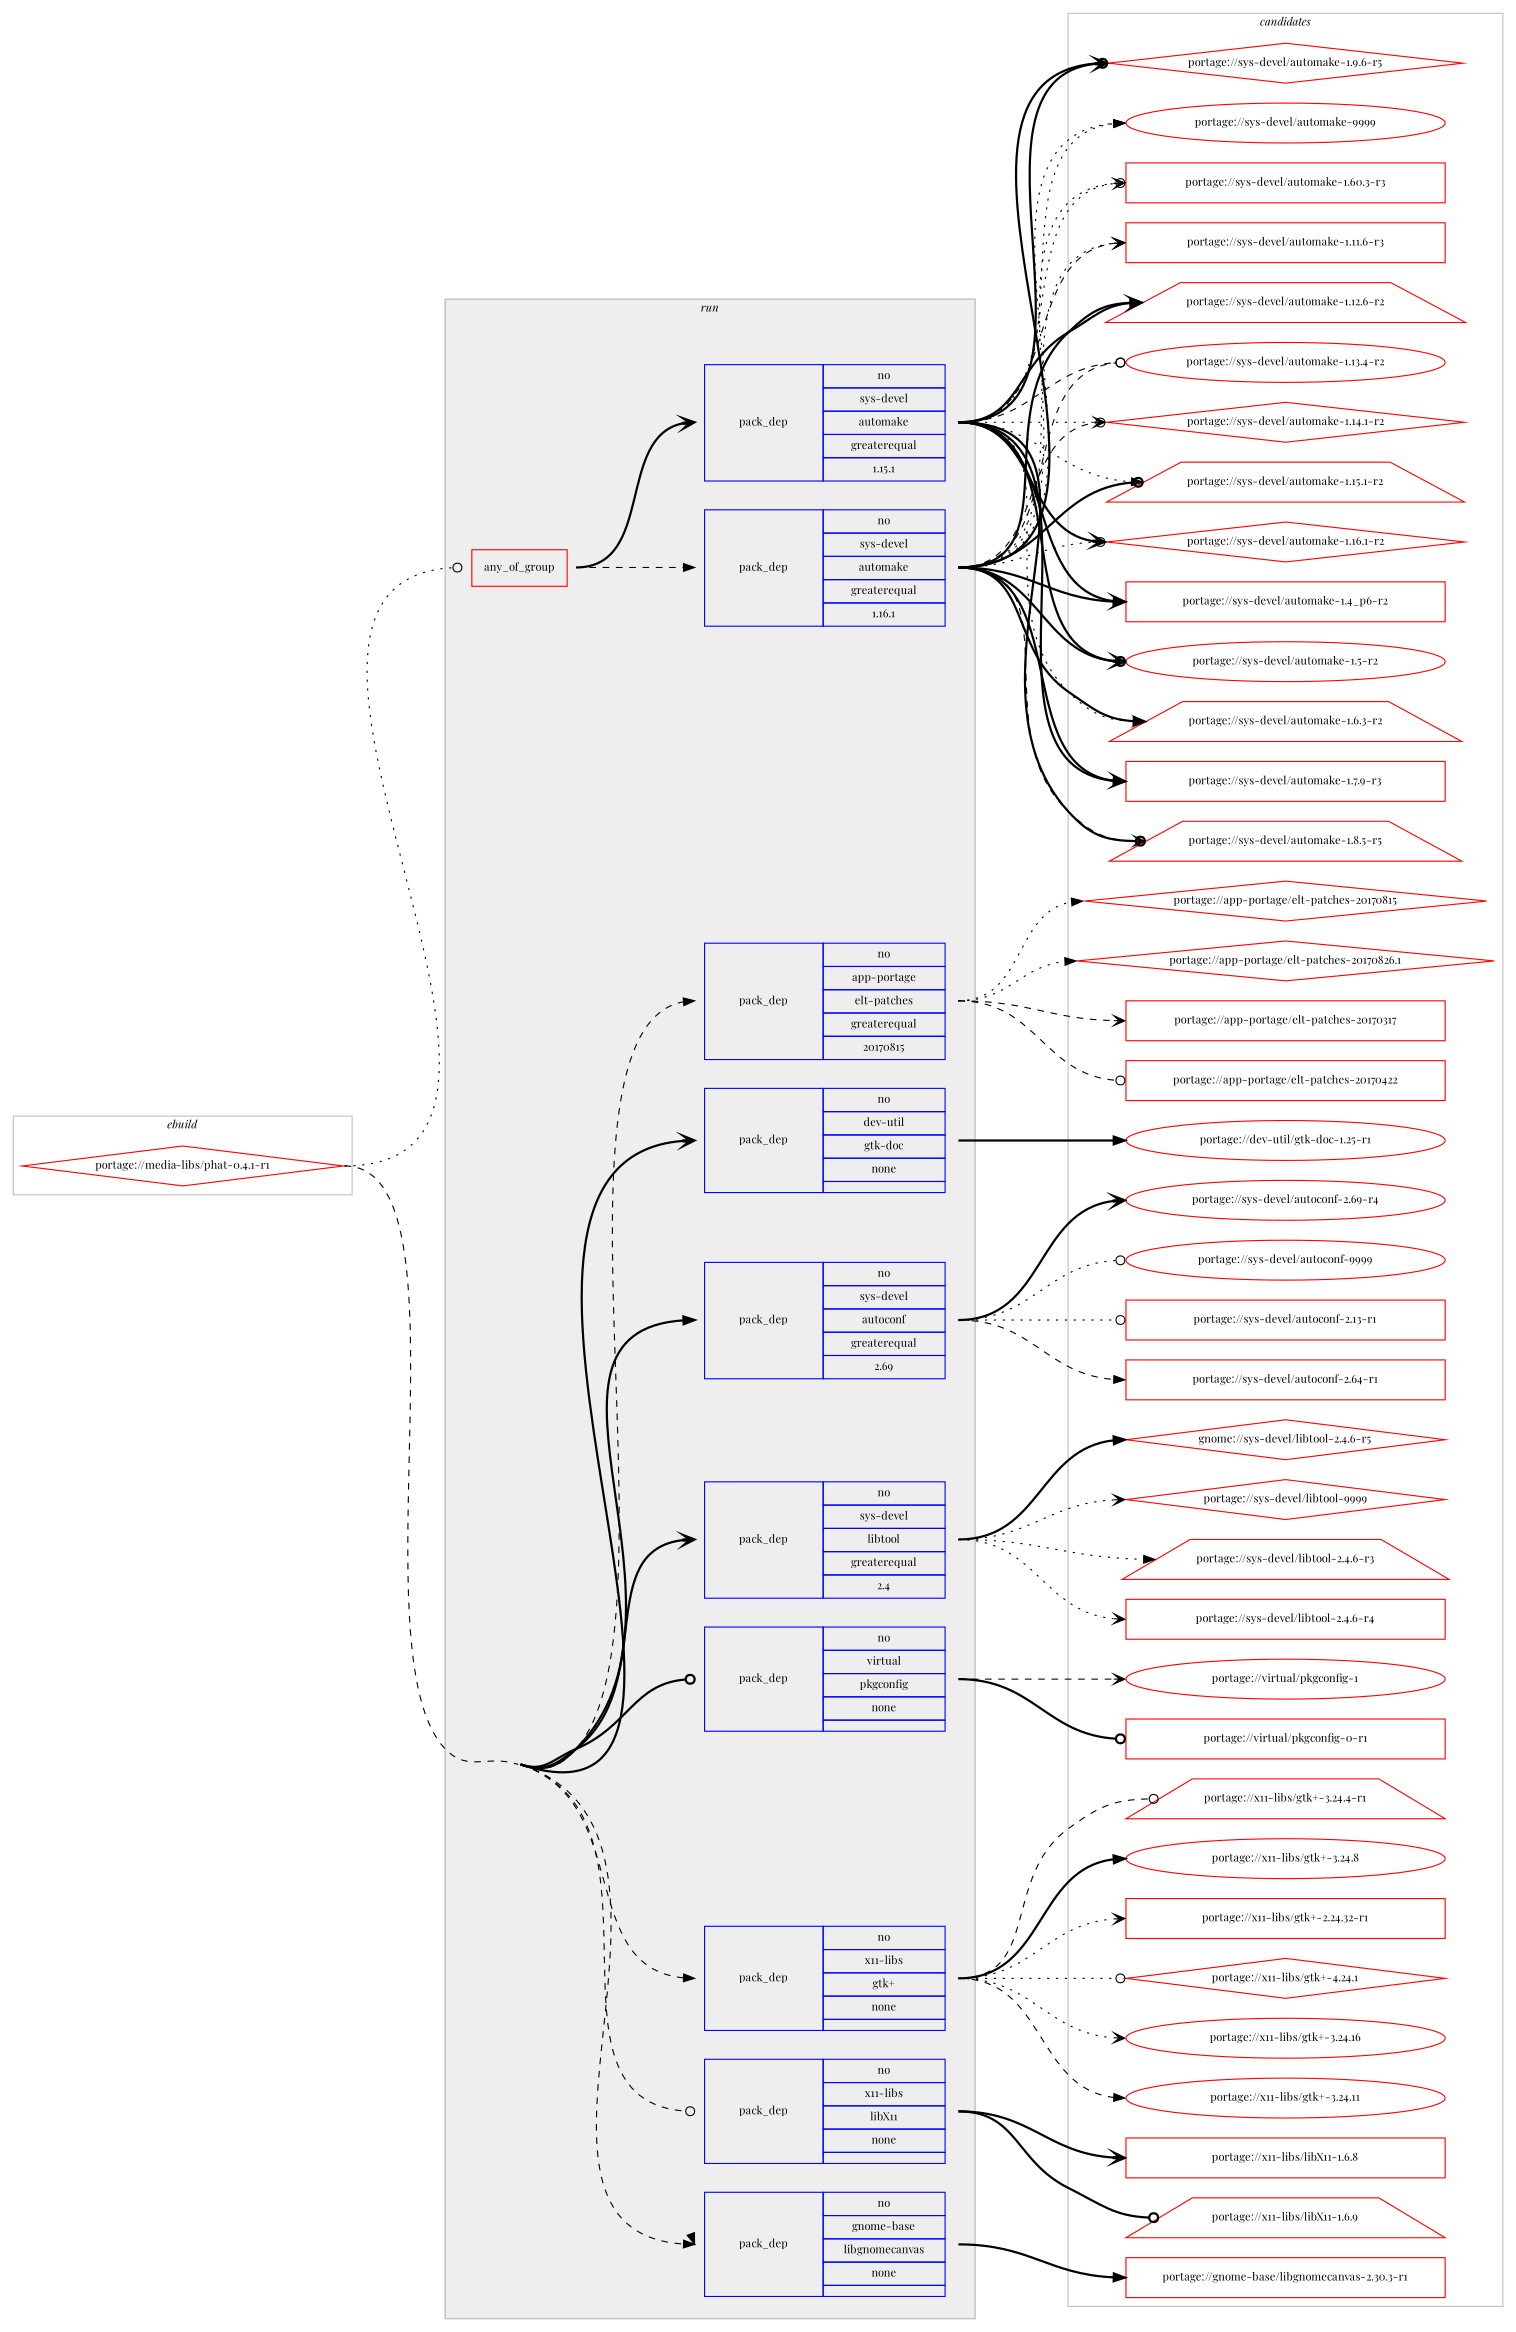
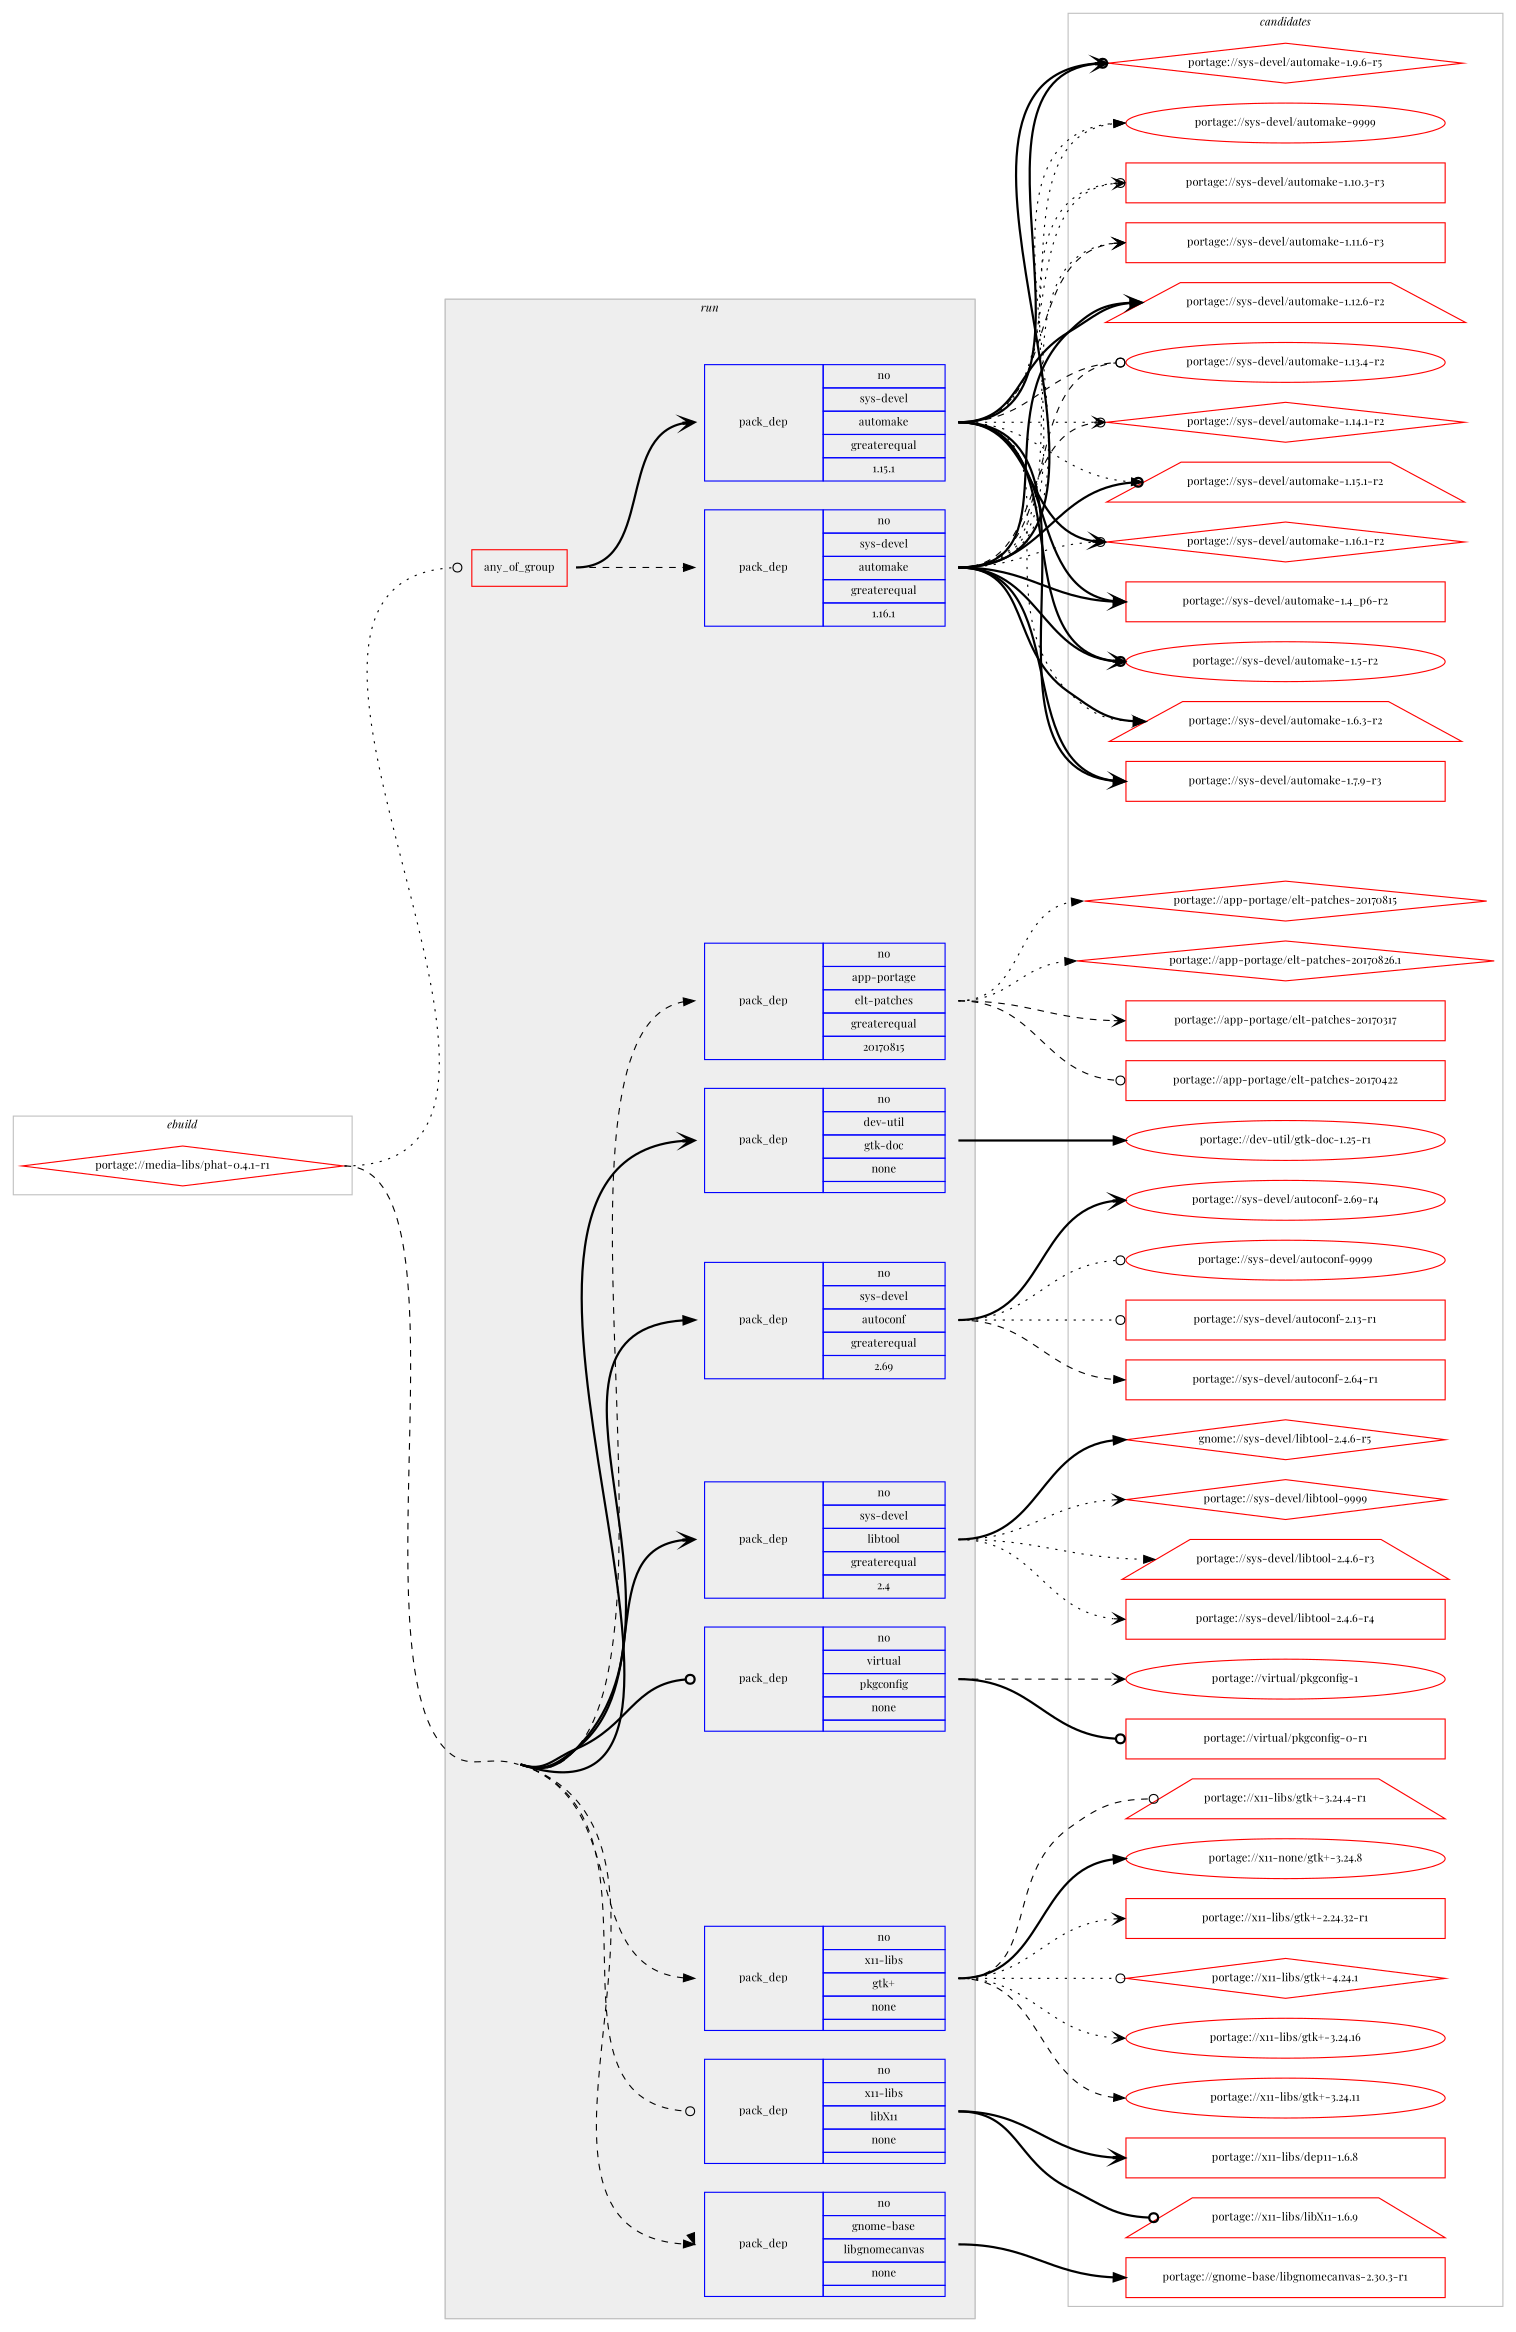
(1286, 183) -> (1286, 183)
(1286, 841) -> none
(1286, 1859) -> (1286, 1859)
(1286, 2158) -> (1286, 2158)
